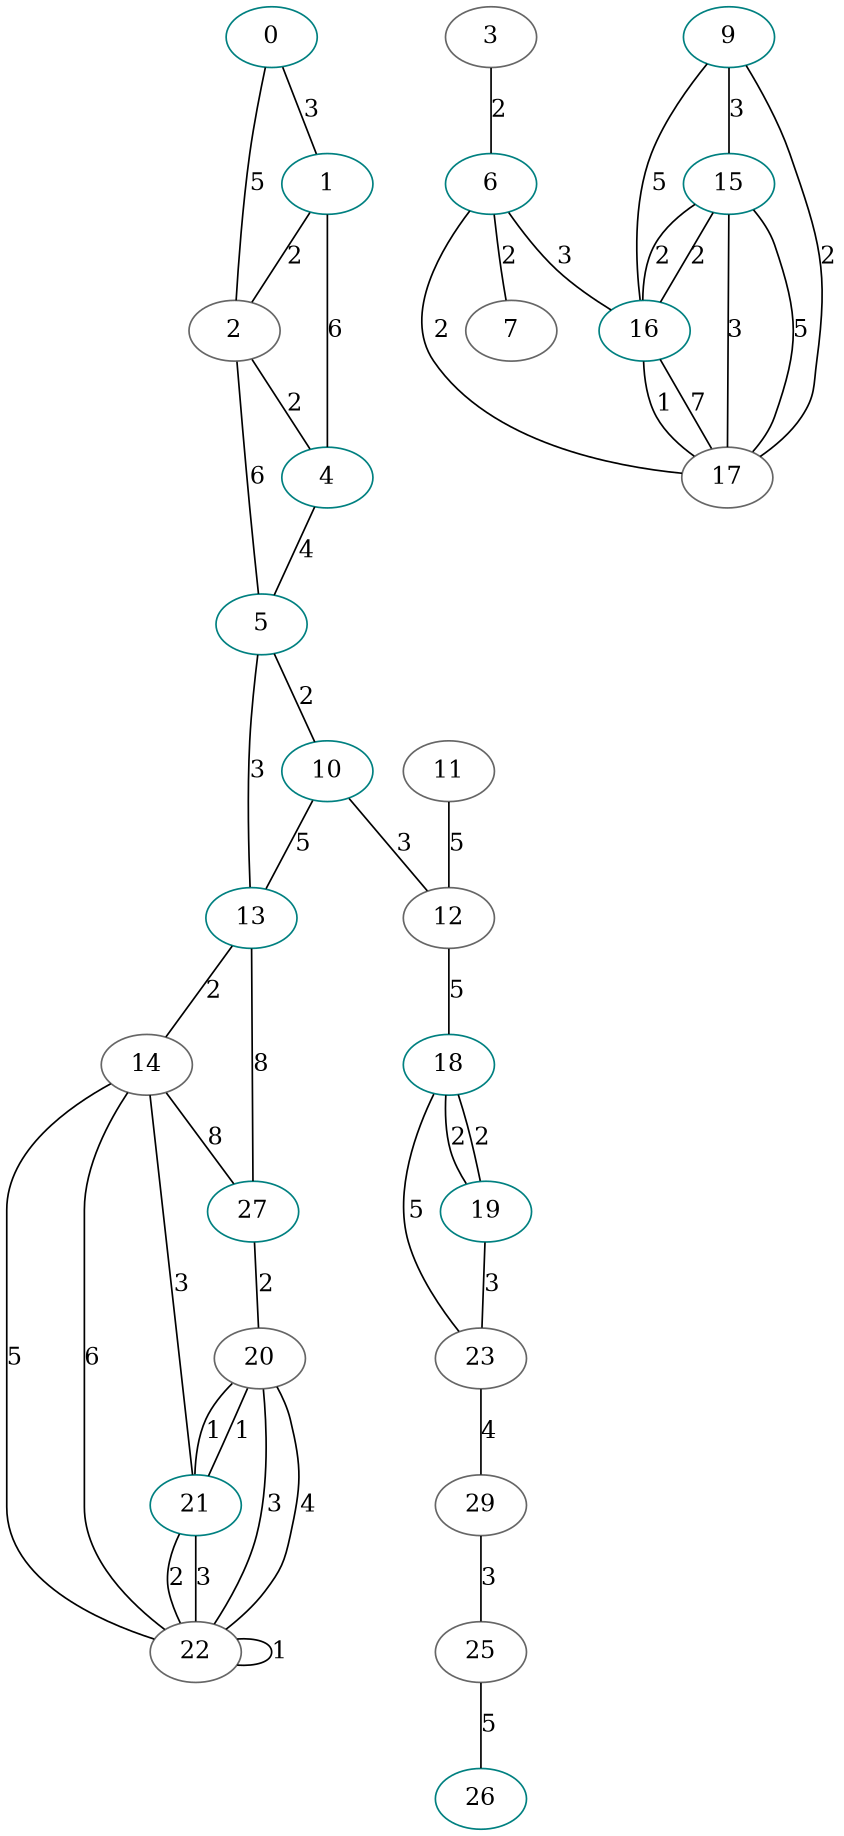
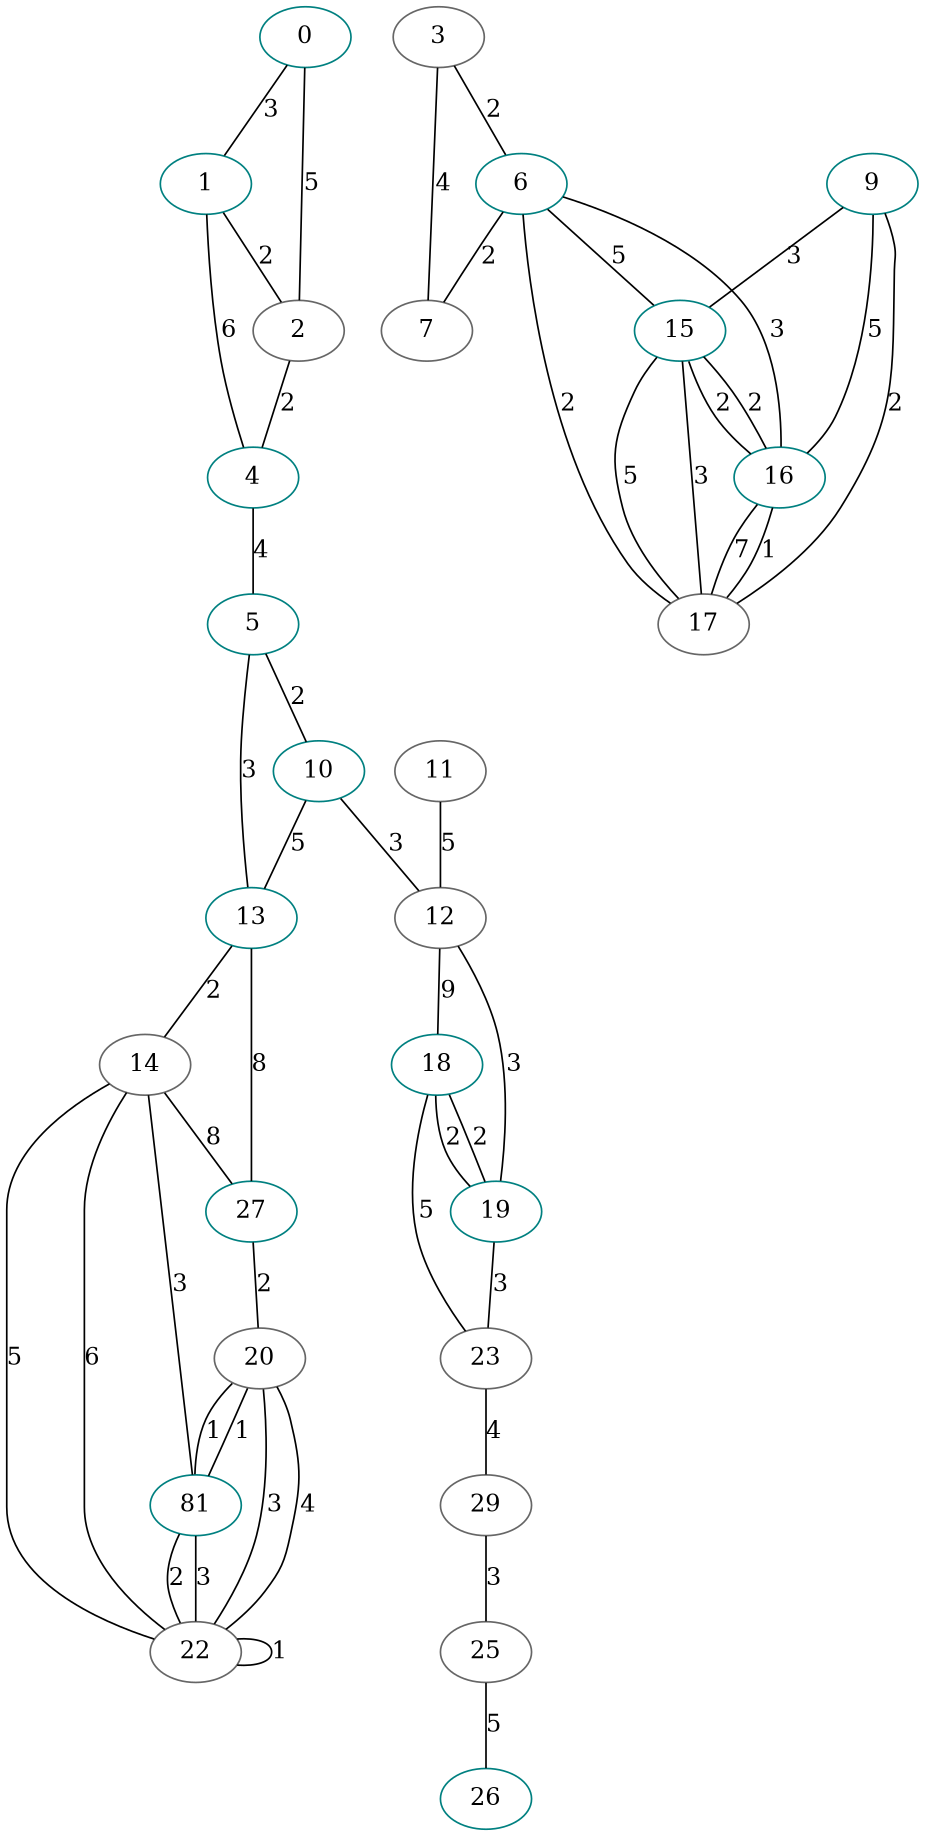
none -> (433, 184)
none -> (601, 257)
(247, 478) -> none
(457, 991) -> (449, 991)
none -> (502, 1059)
(196, 1505) -> (196, 1505)
